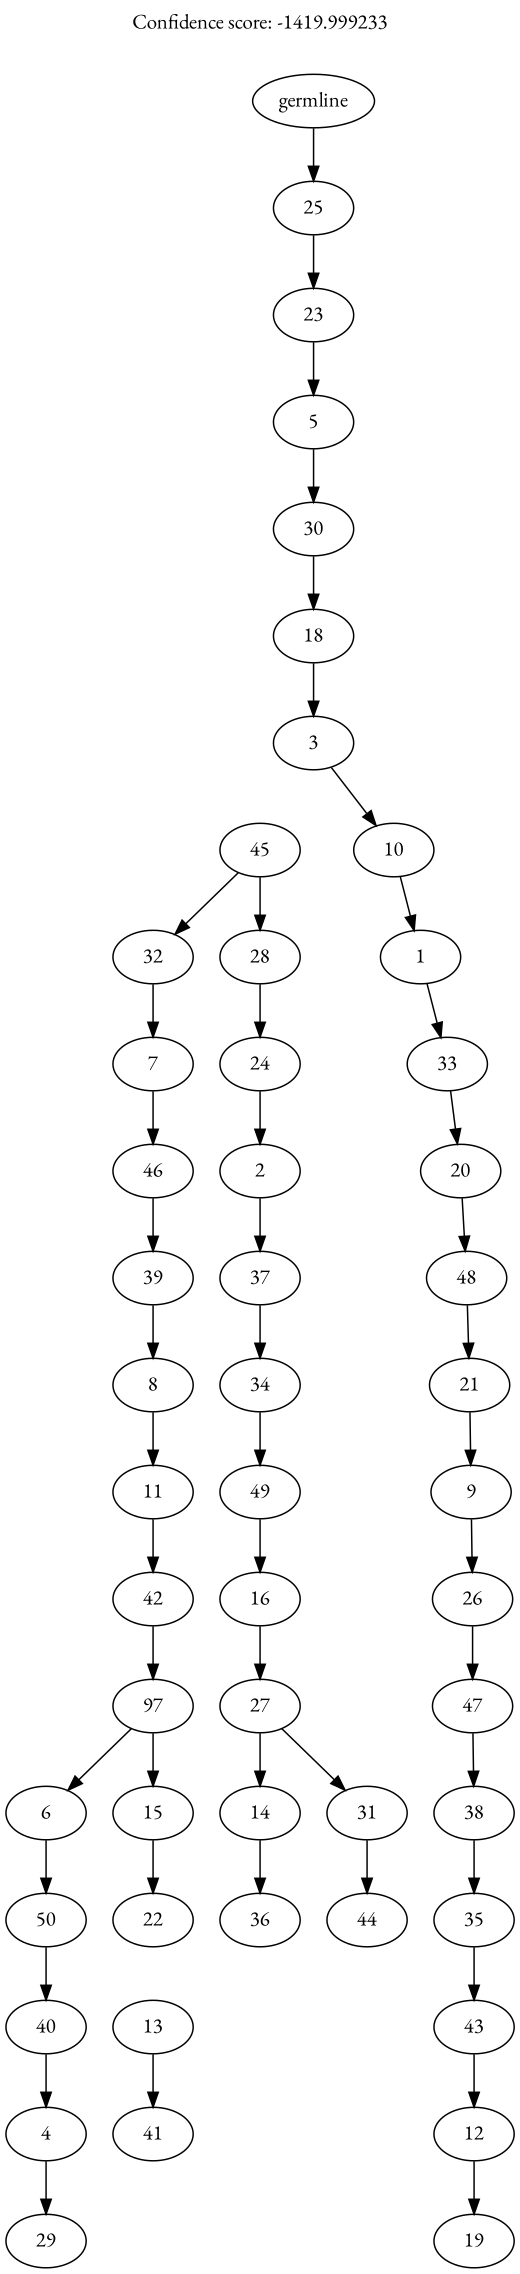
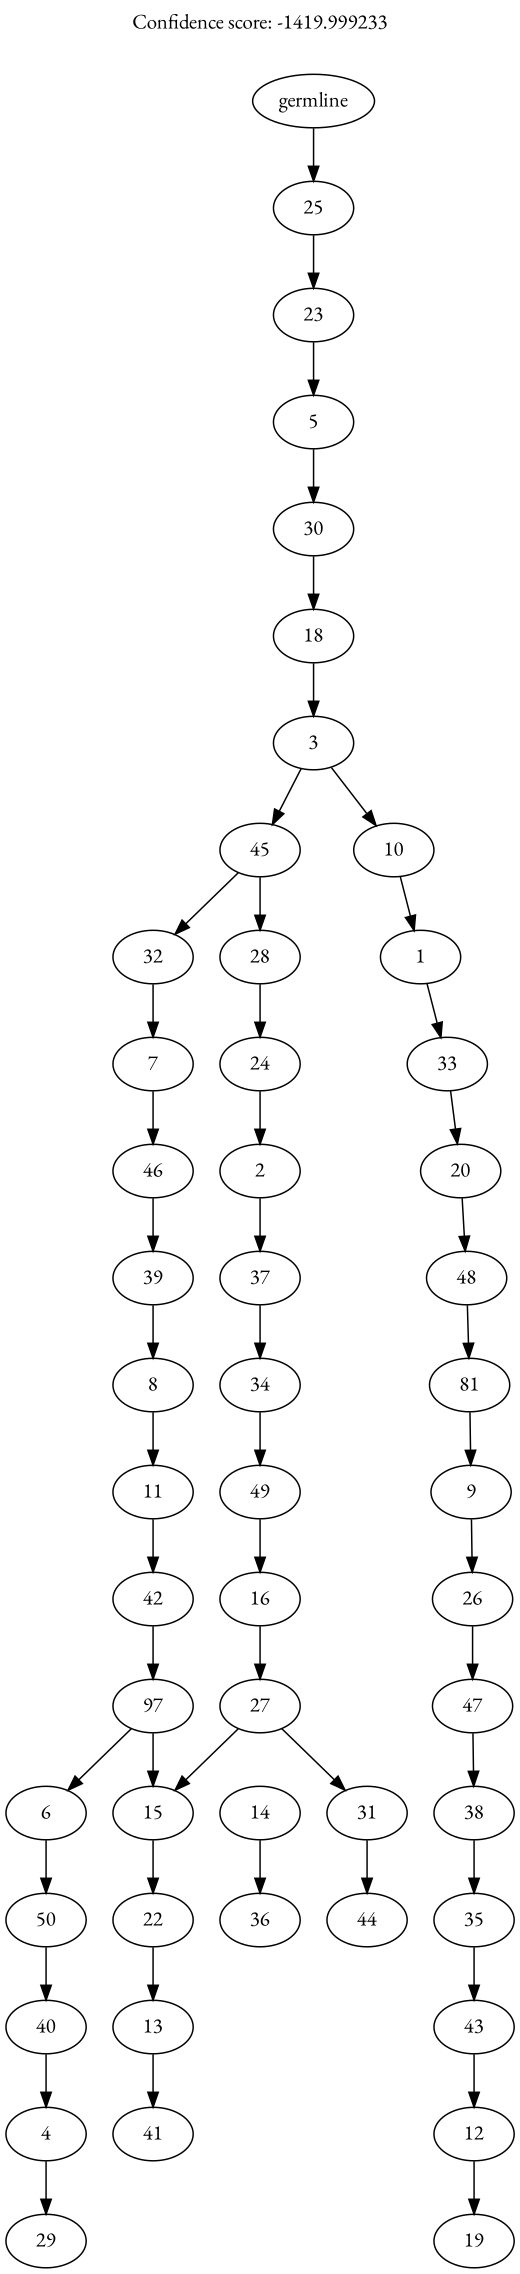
none -> (290, 790)
(470, 1385) -> (470, 1385)
(260, 1752) -> (212, 1754)
none -> (153, 1966)
